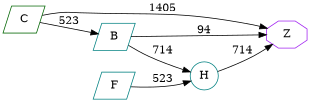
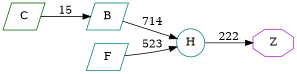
(151, 14) -> none
(69, 21) -> (66, 11)
(195, 36) -> none
(242, 51) -> (229, 37)
